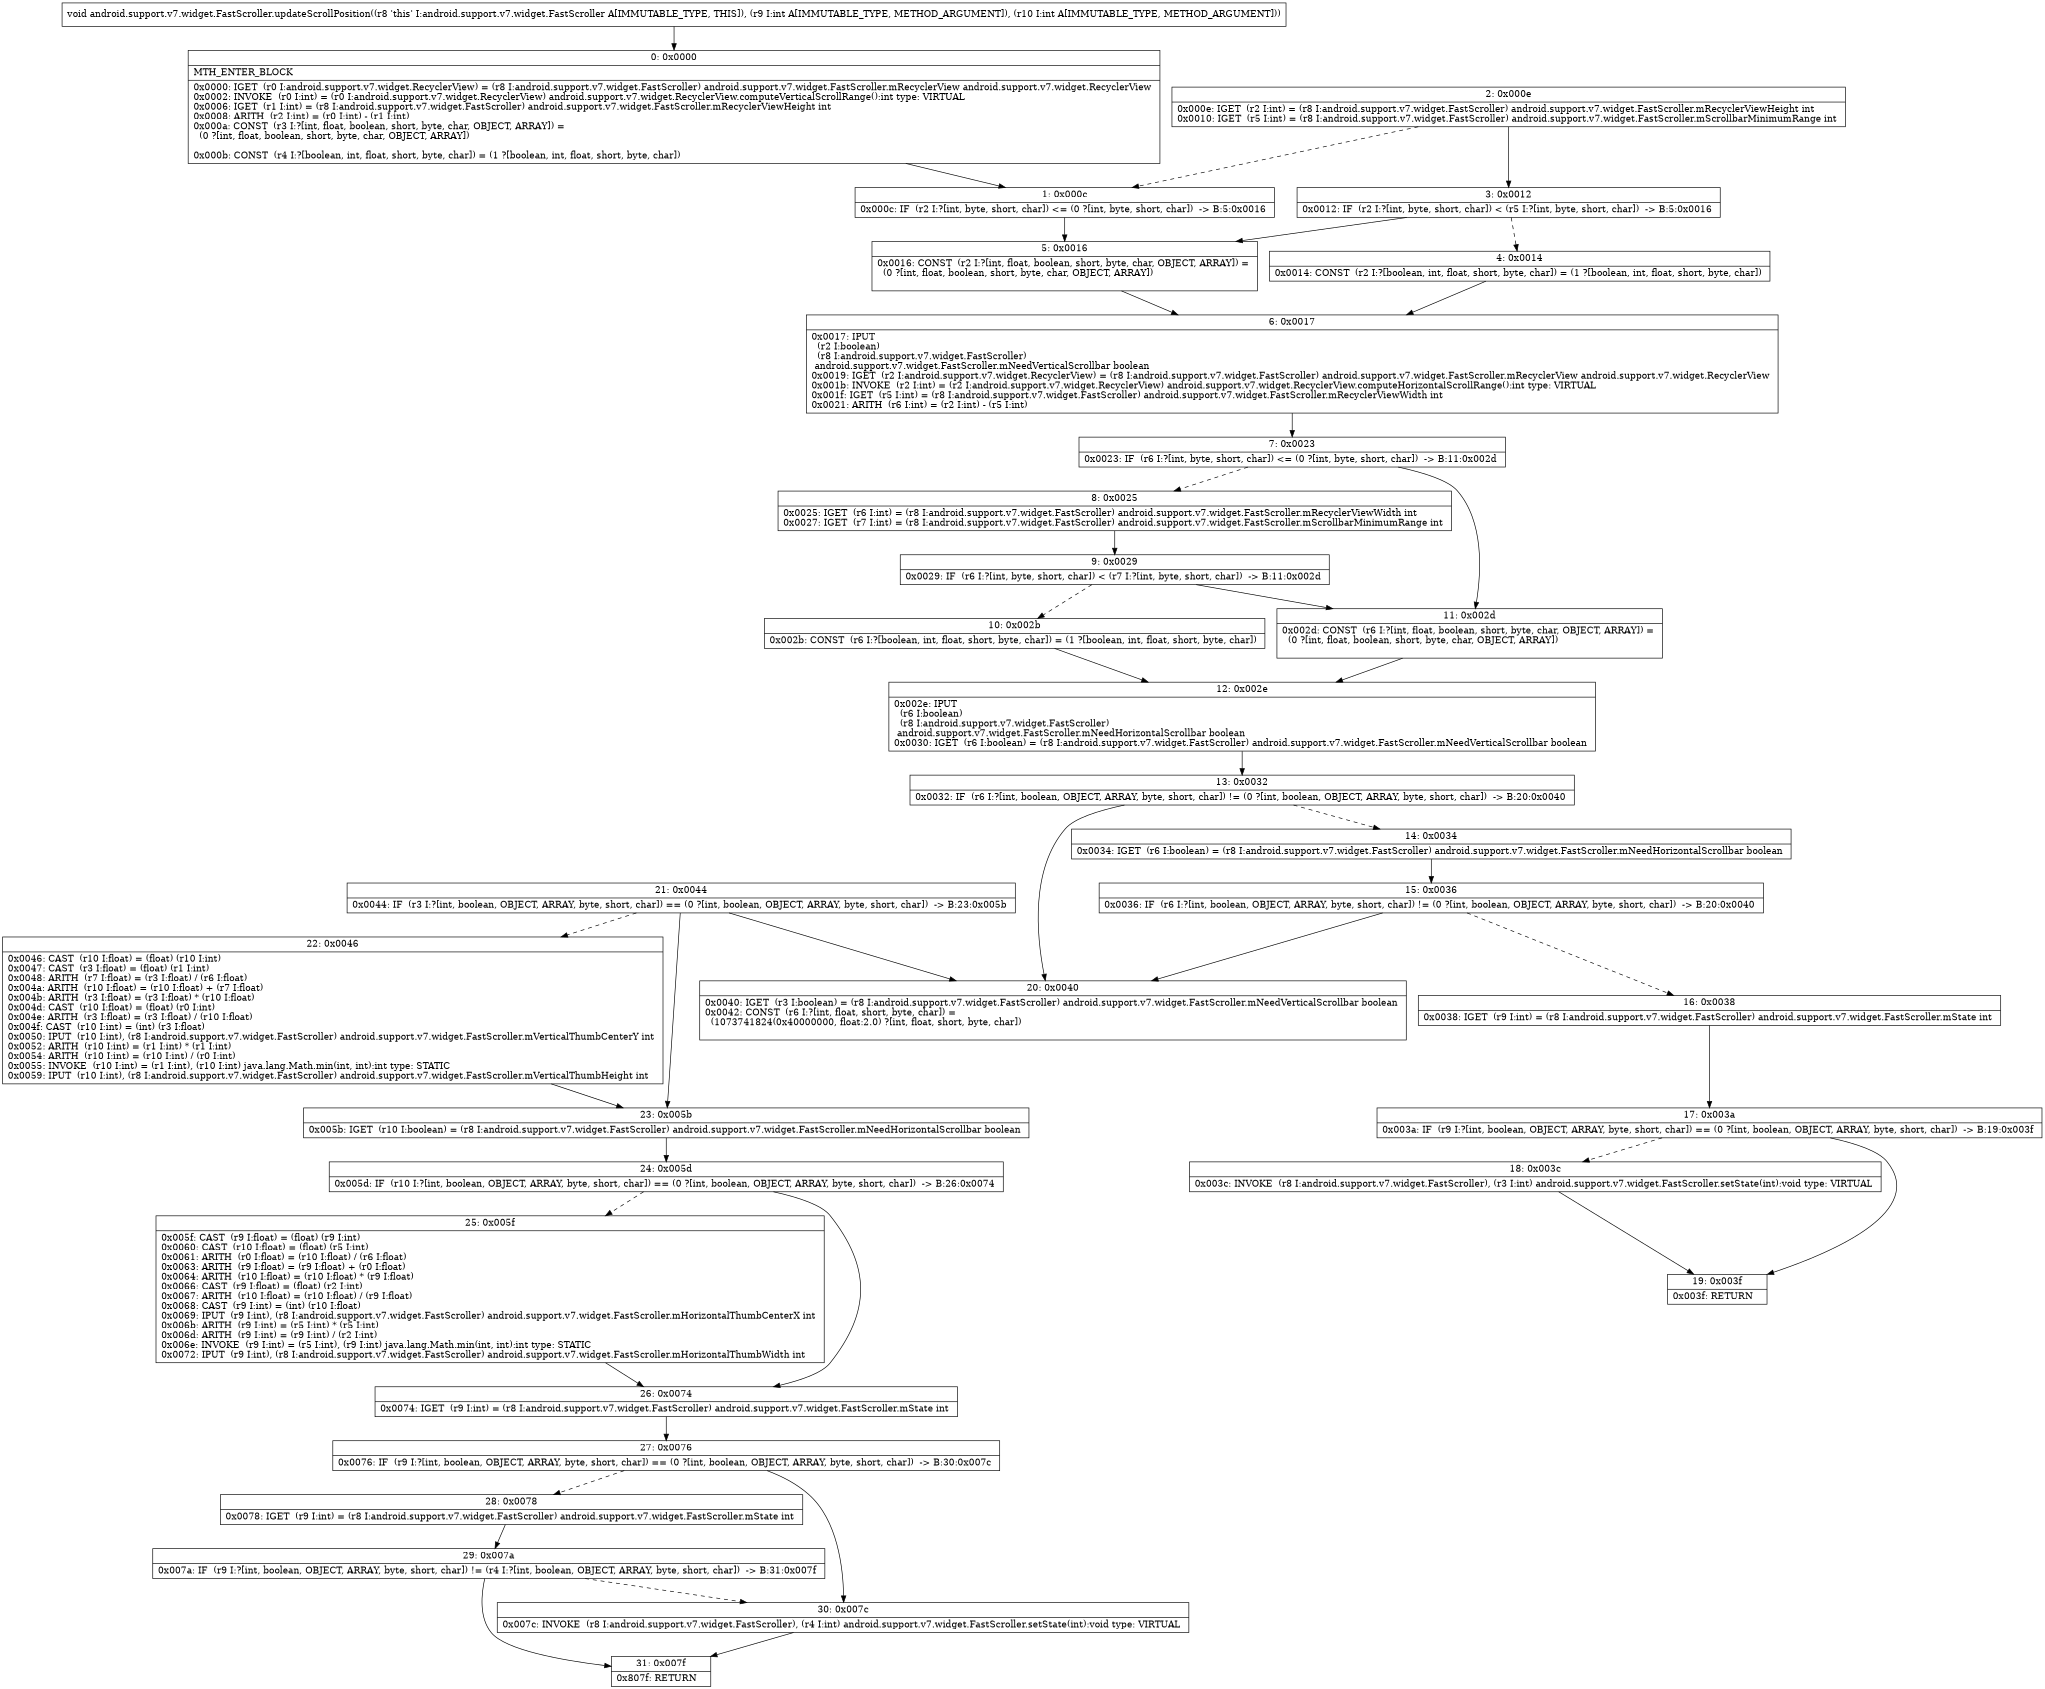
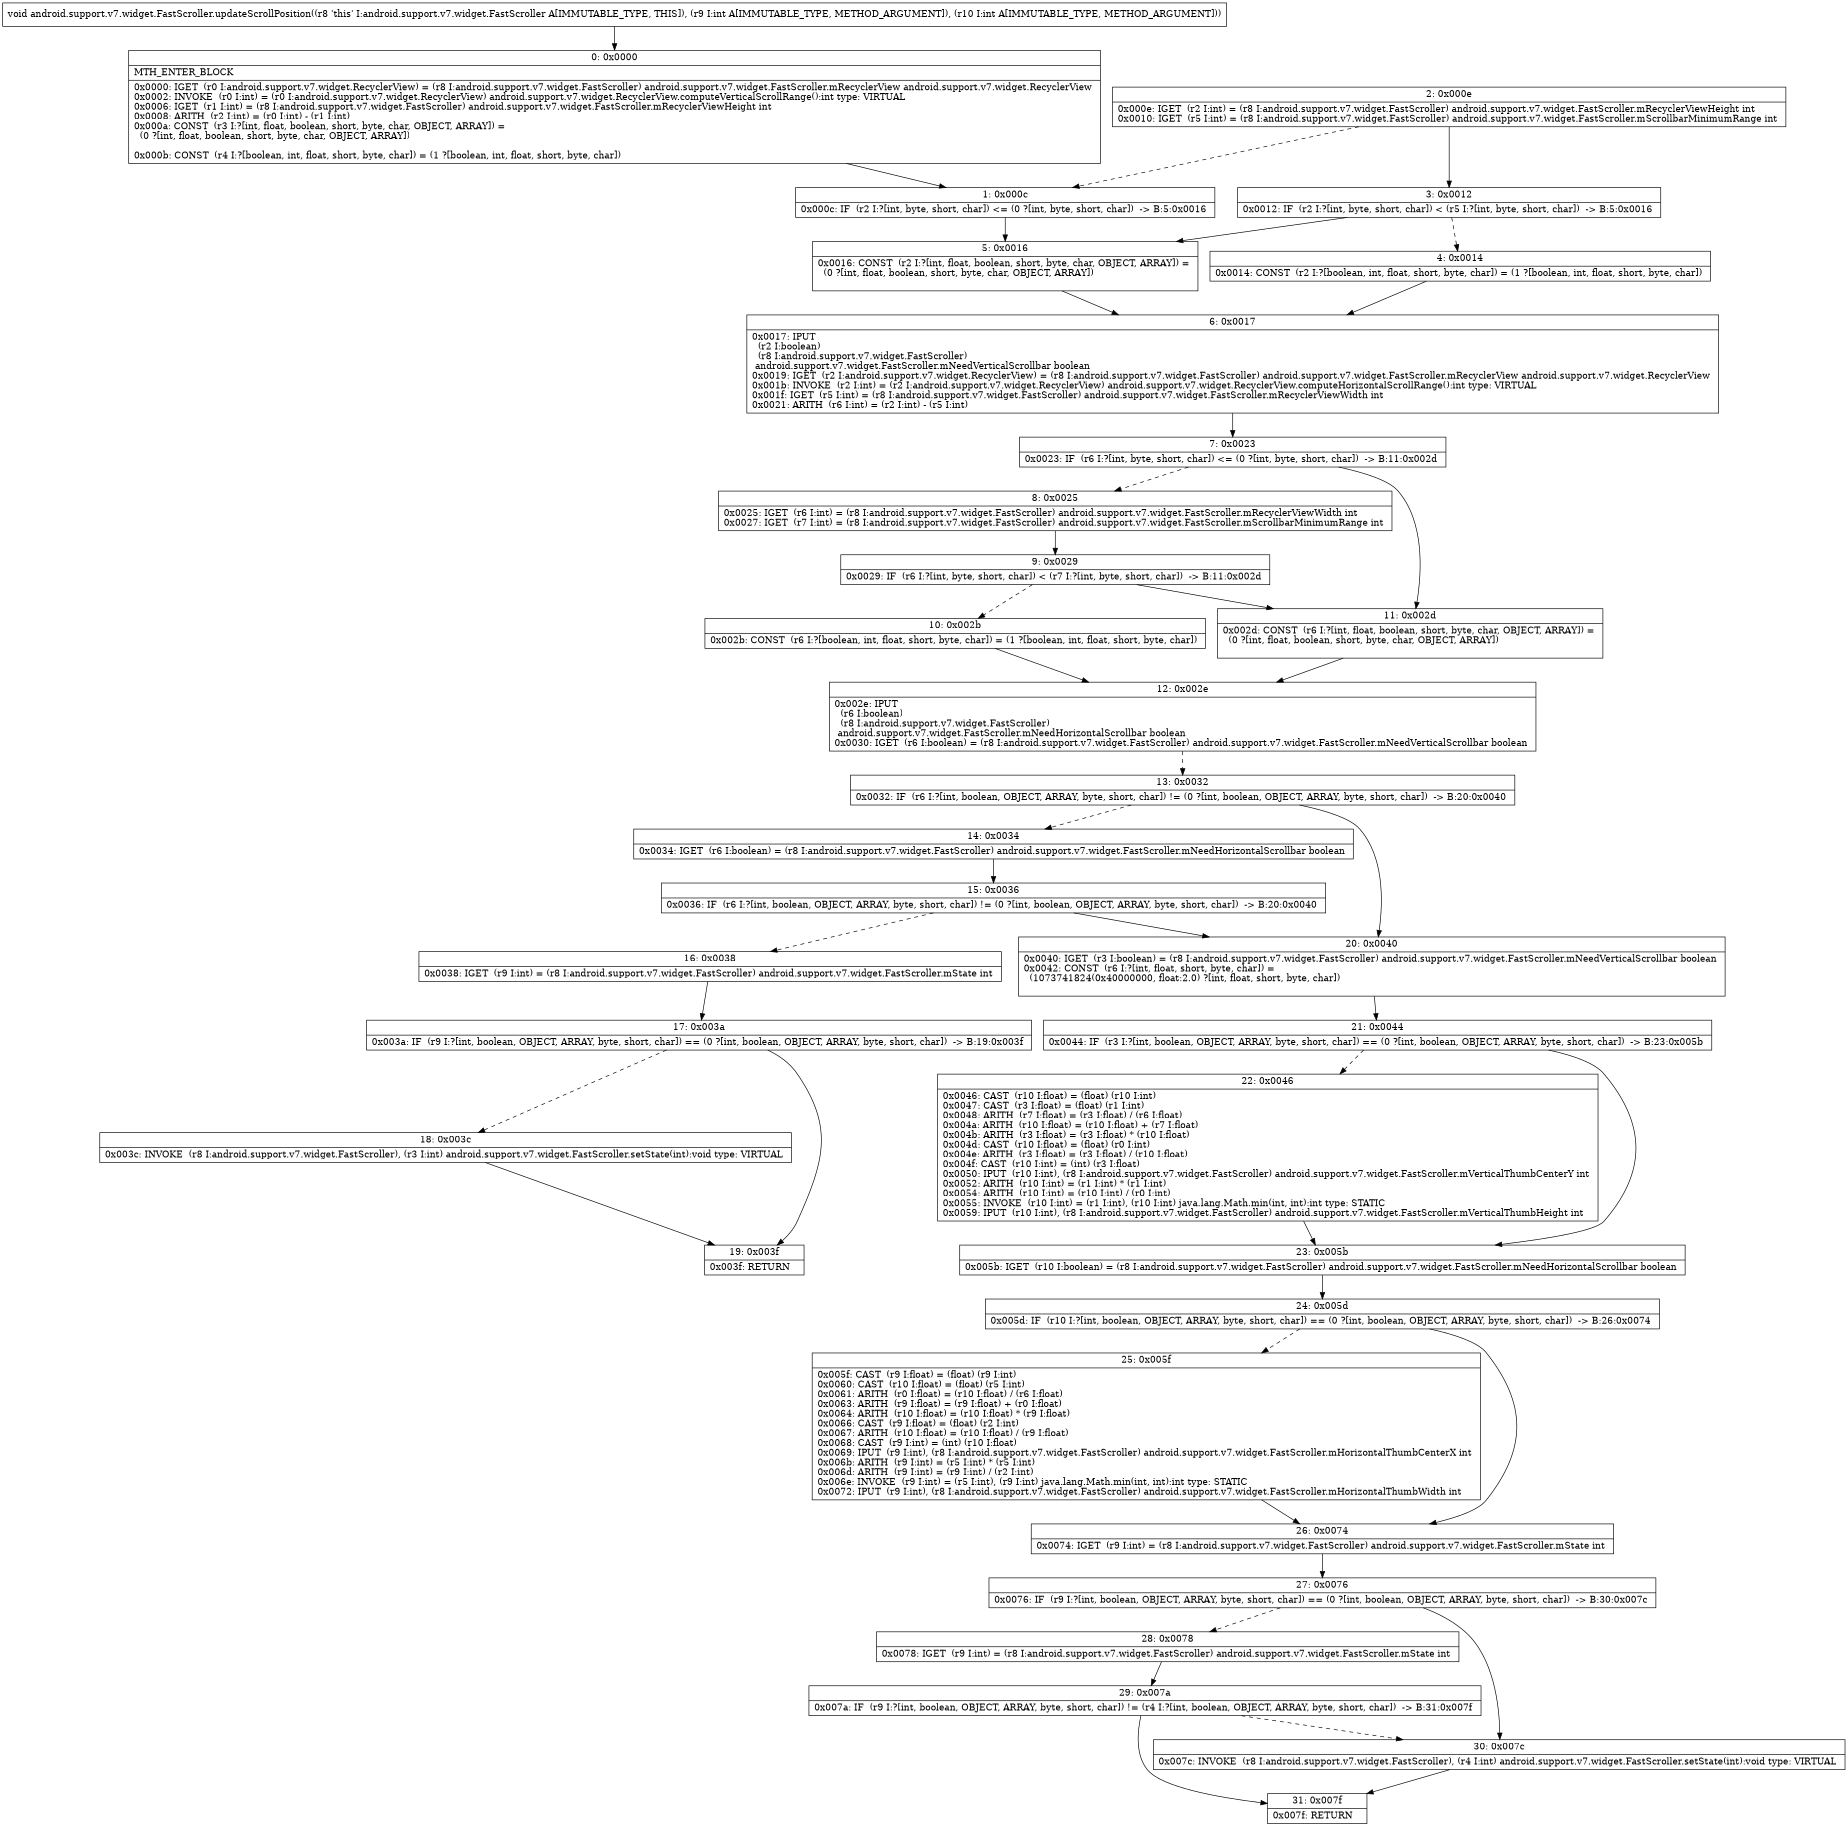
(1242, 760) -> (1183, 760)
(839, 946) -> (1375, 1005)
(661, 1679) -> (1317, 1816)
